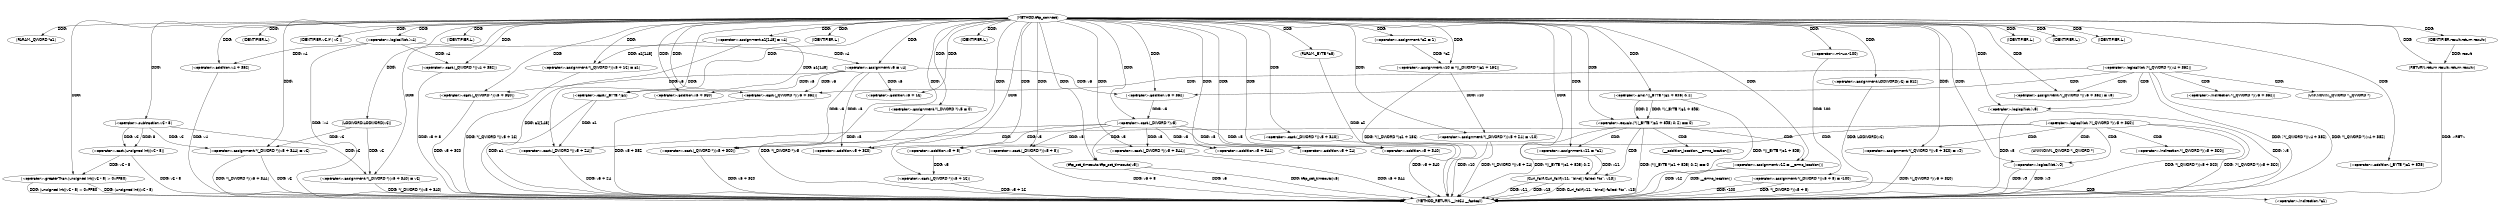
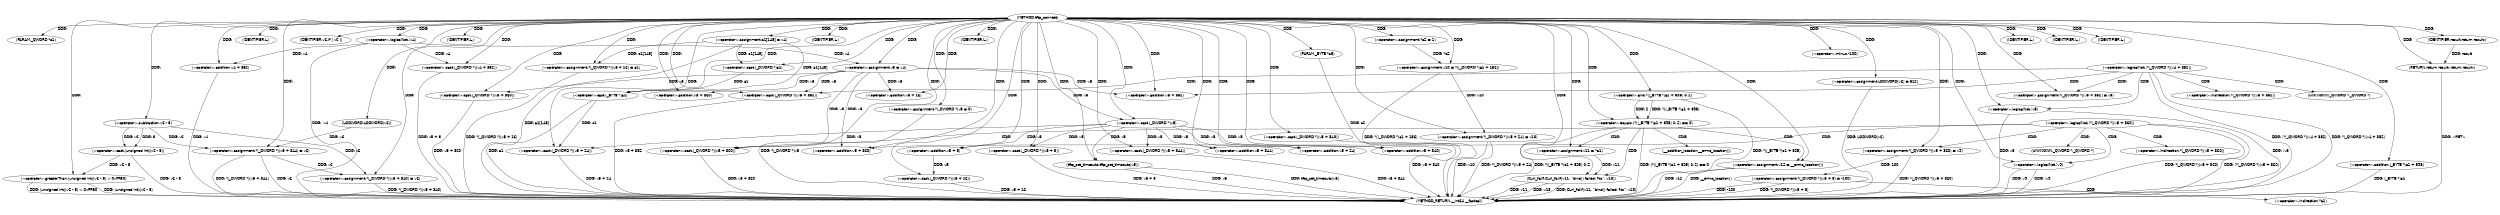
none -> (753, 68)
(1151, 108) -> (1026, 73)
(1813, 122) -> (1863, 166)
(368, 150) -> (306, 166)
none -> (1942, 198)
